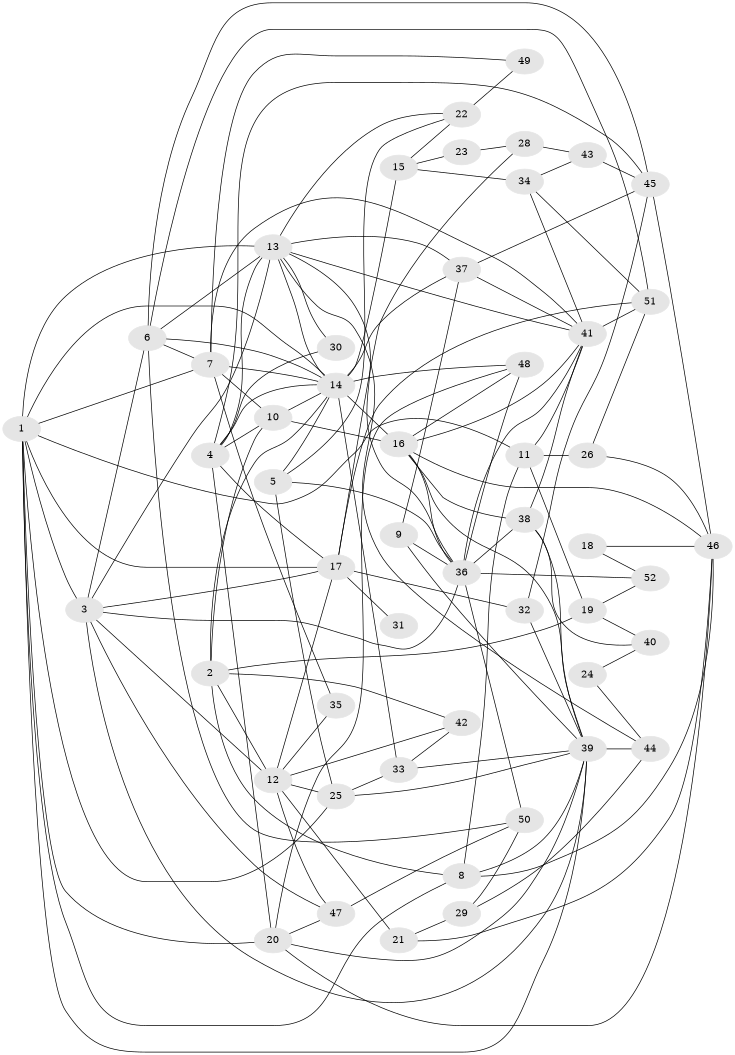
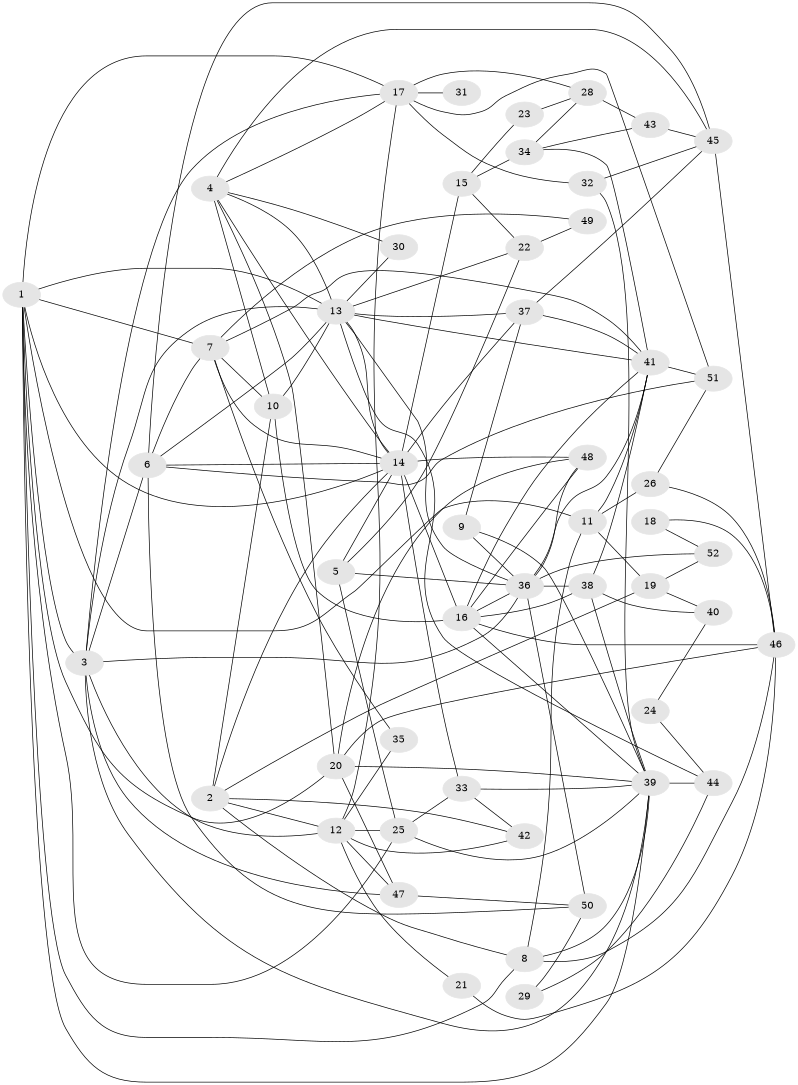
(588, 242) -> (556, 123)
(305, 402) -> (307, 360)
(430, 927) -> none
